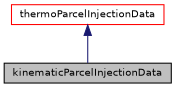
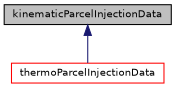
(88, 49) -> (88, 49)
